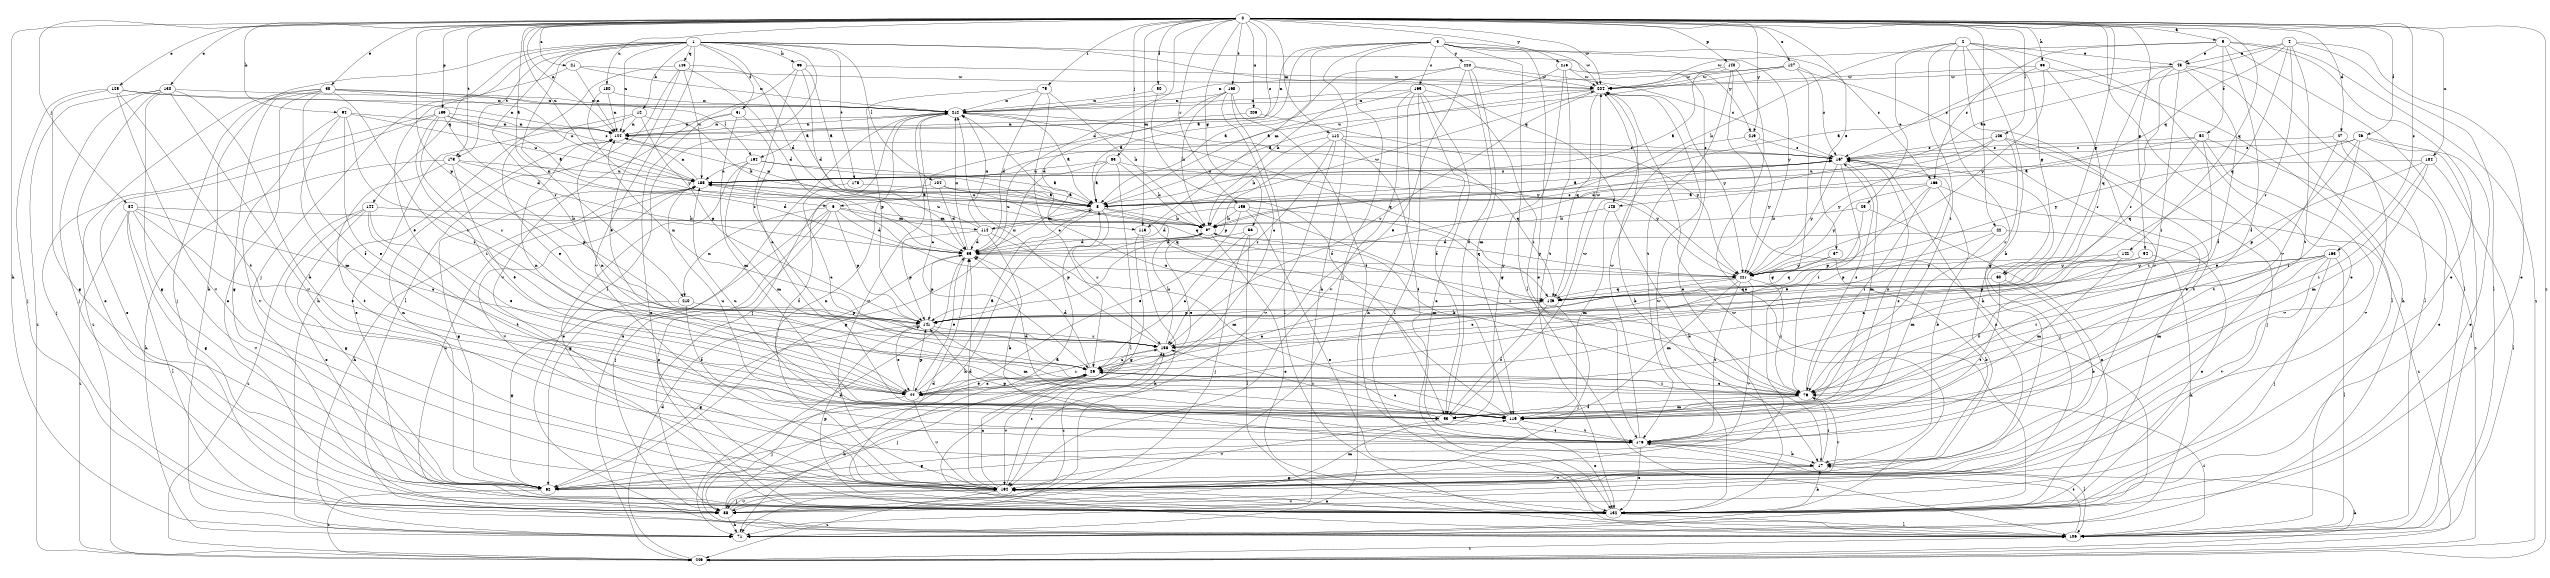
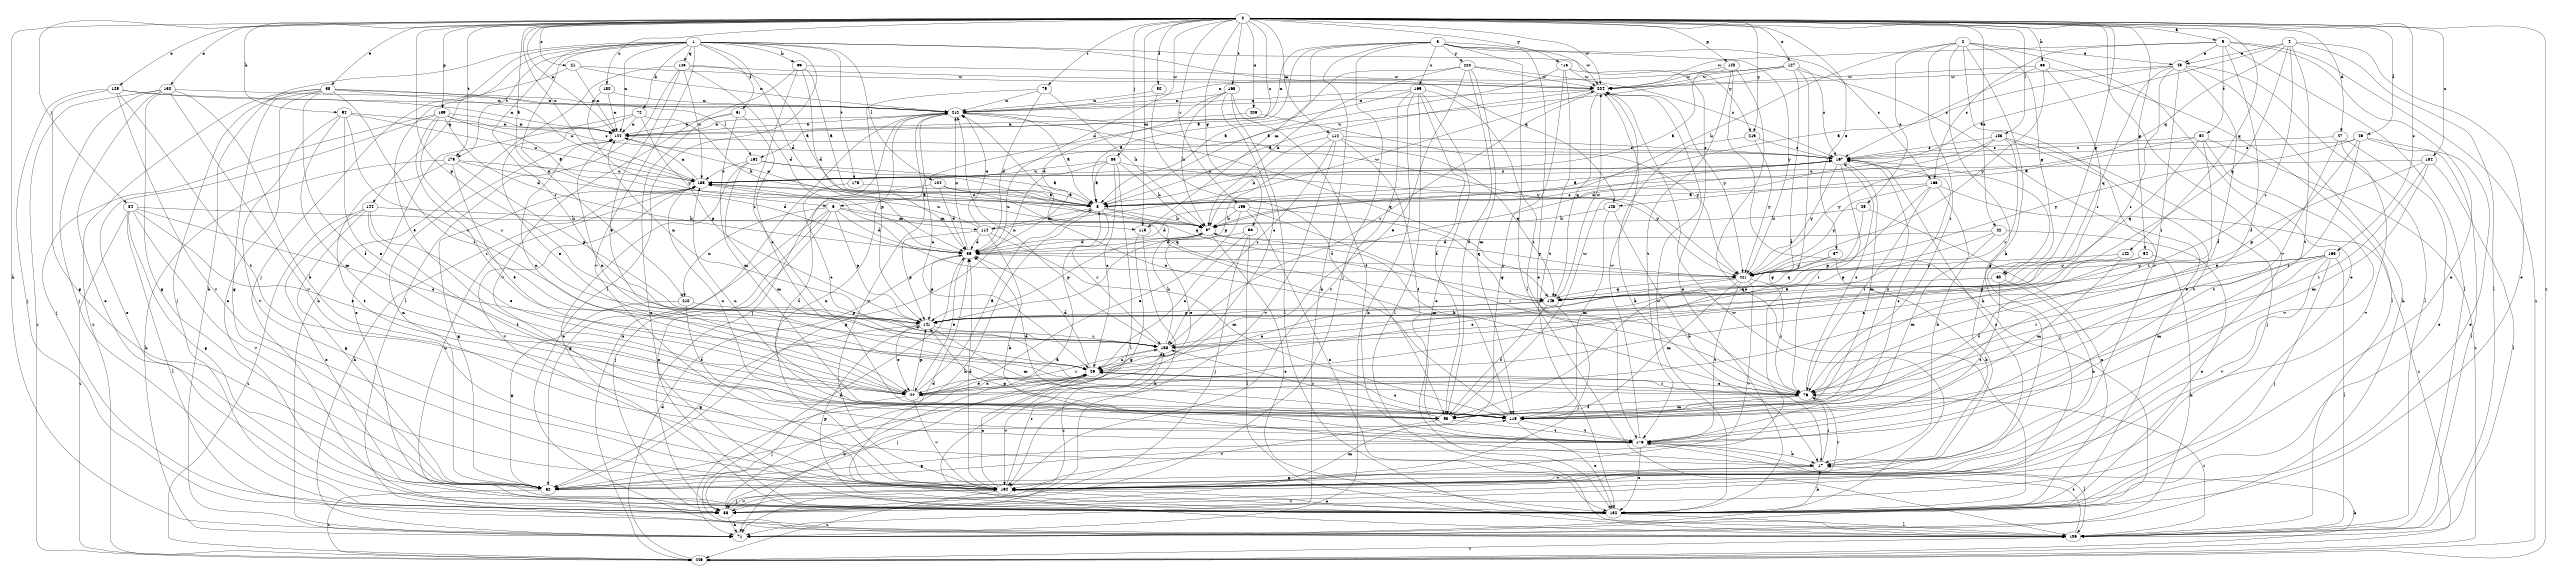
(1564, 66) -> (1564, 66)
none -> (1140, 79)
(639, 113) -> (639, 113)
(1056, 233) -> (1106, 265)
none -> (1738, 291)
